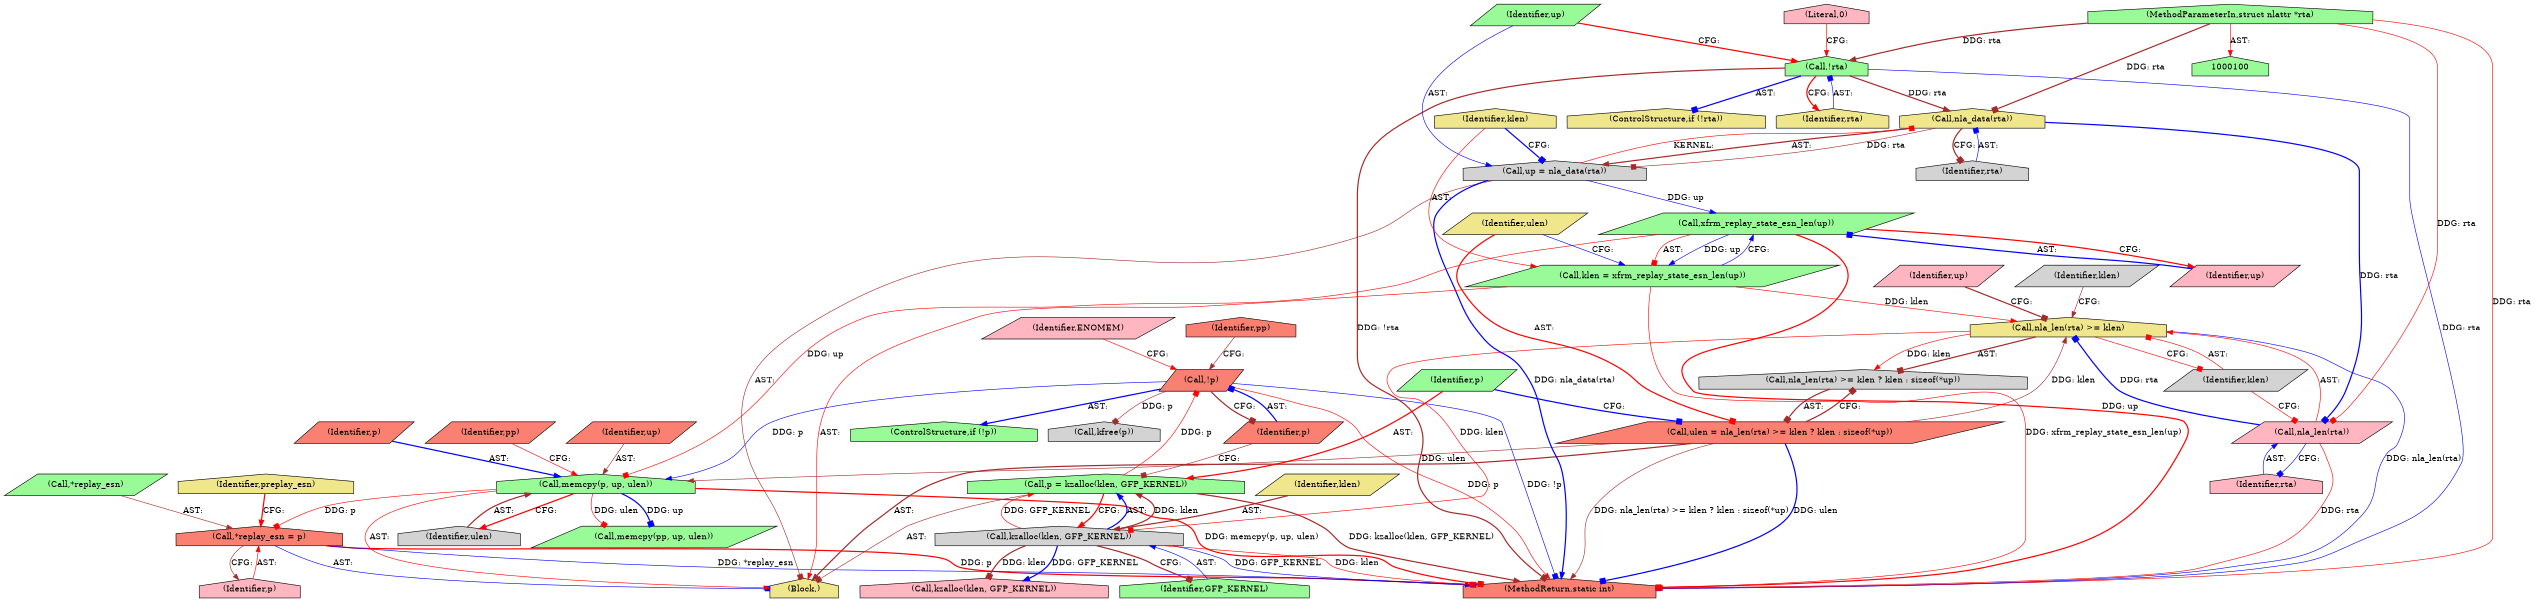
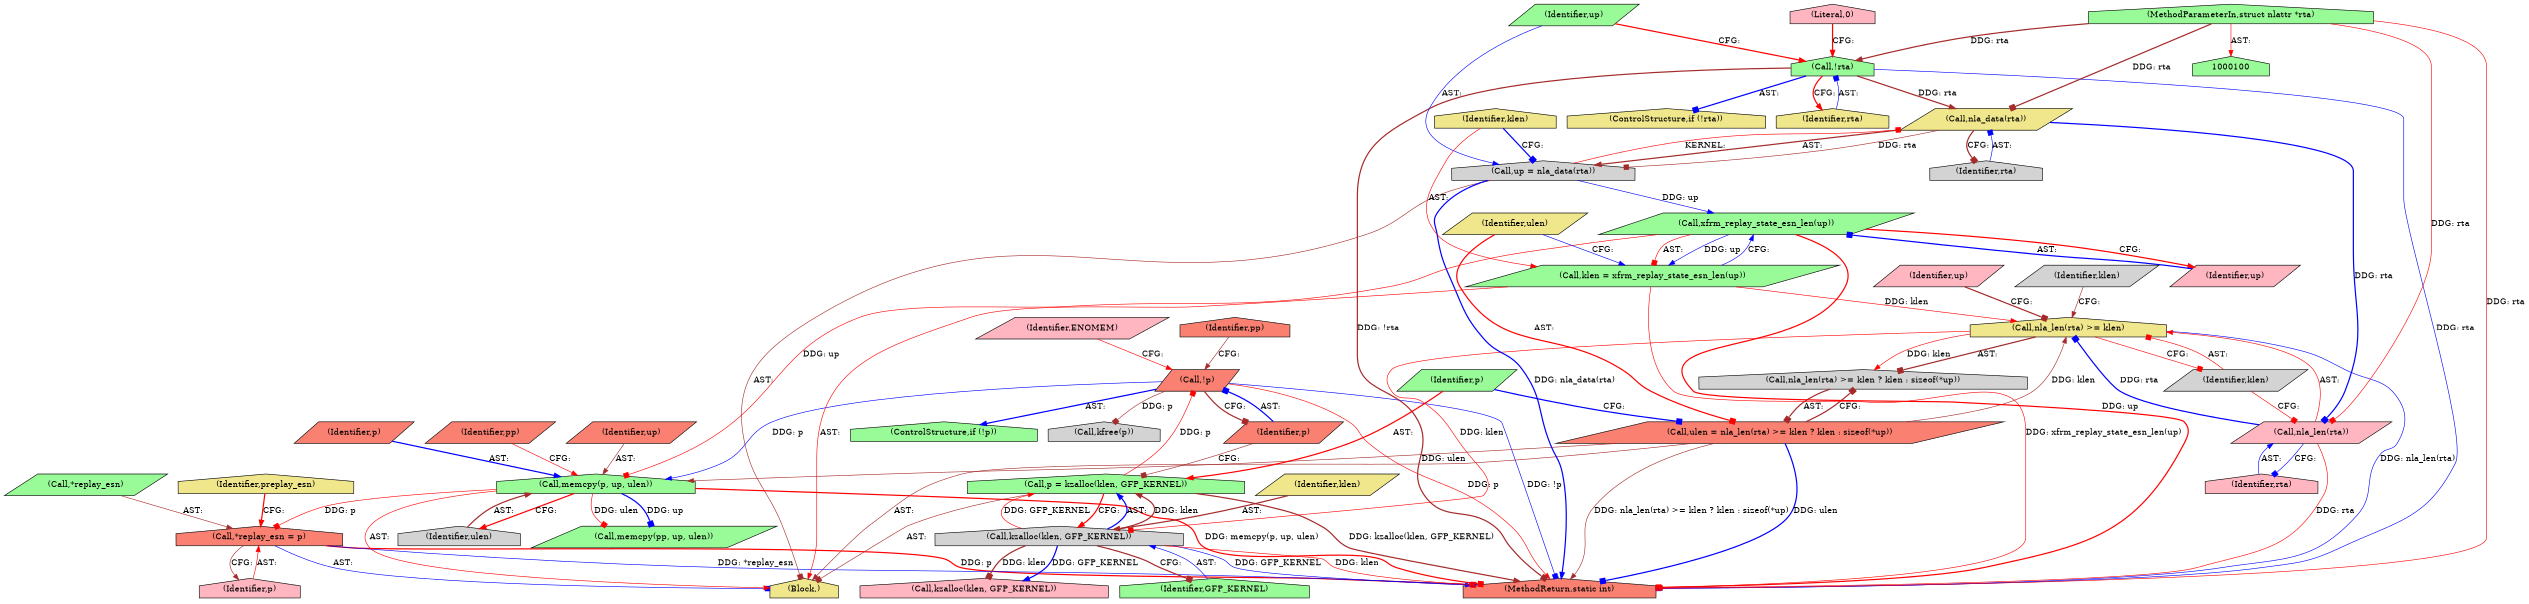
(1827, 37) -> (1833, 37)
(1972, 119) -> (1986, 119)
(1306, 464) -> (1306, 464)
